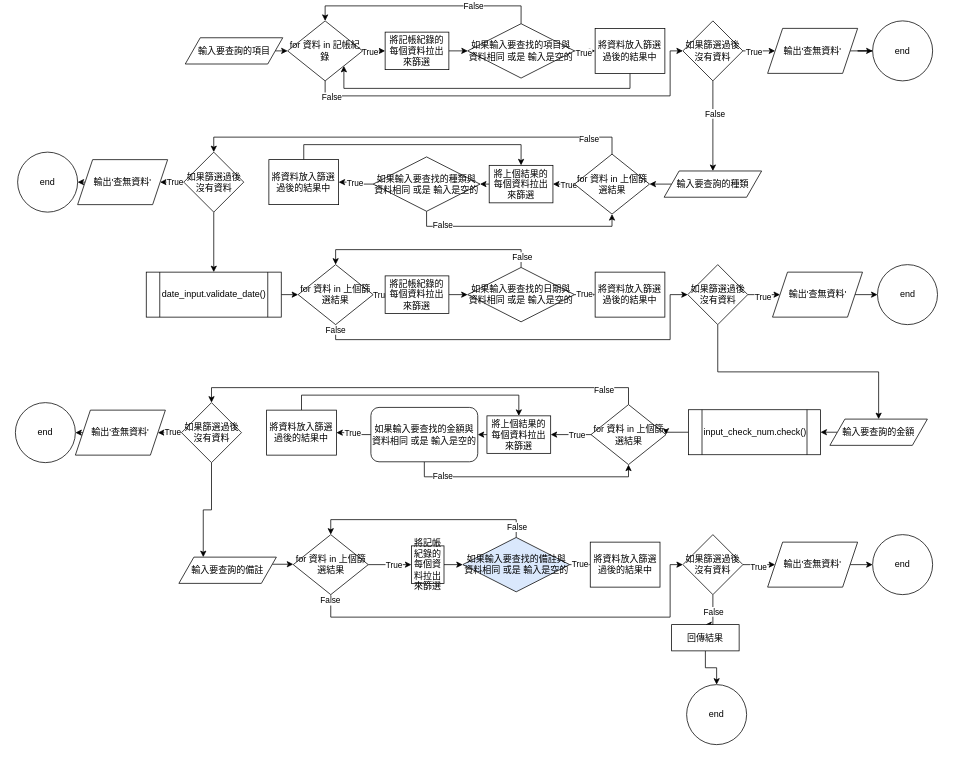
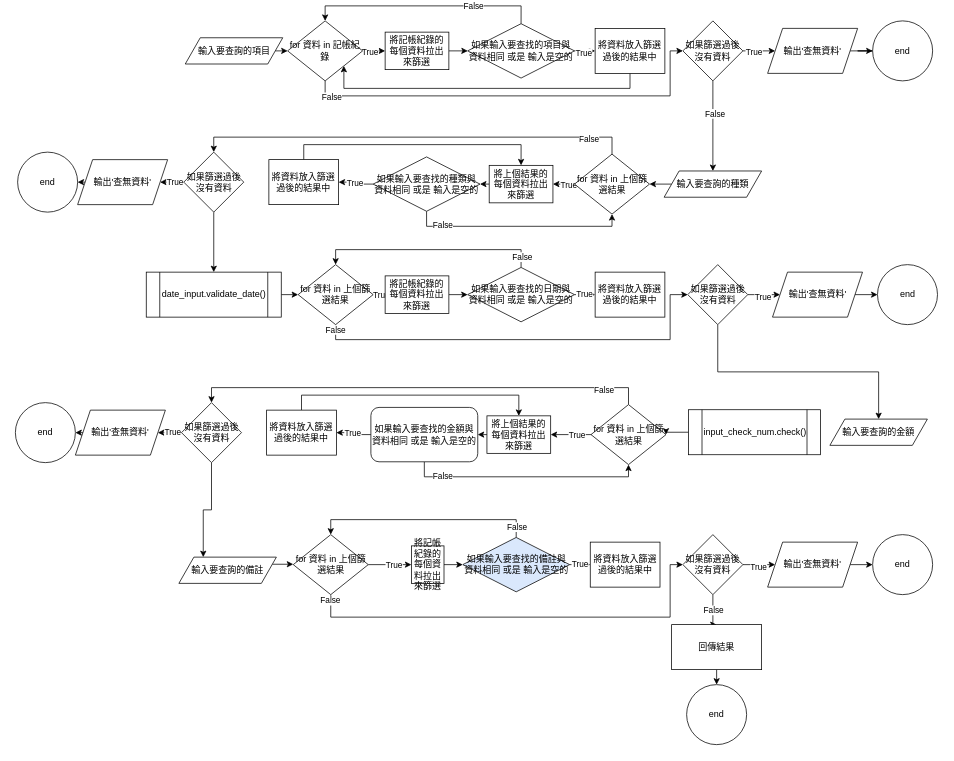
(831, 432) -> none
(705, 638) -> (717, 647)
